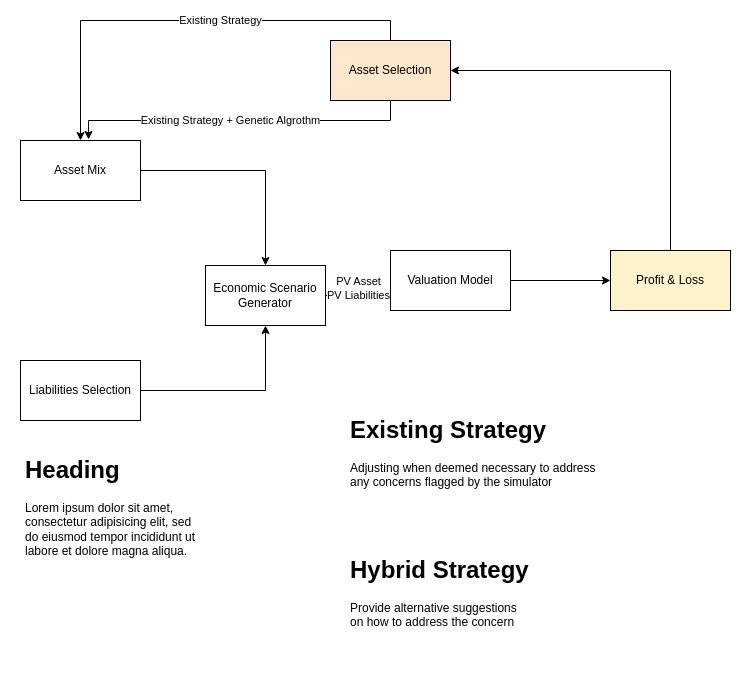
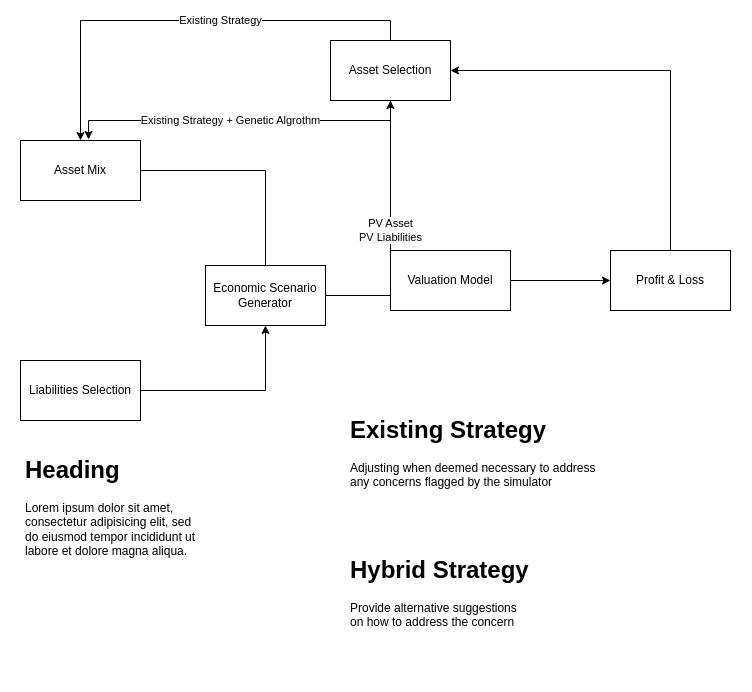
(391, 71) -> (391, 71)
(266, 257) -> (266, 260)
(671, 281) -> (671, 281)
(358, 293) -> (391, 187)
